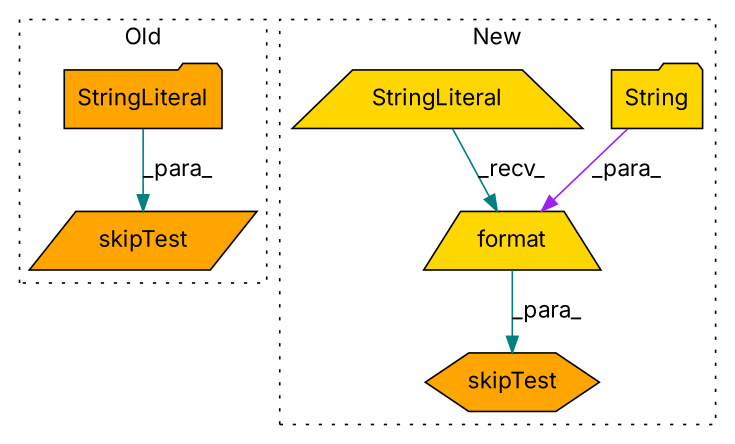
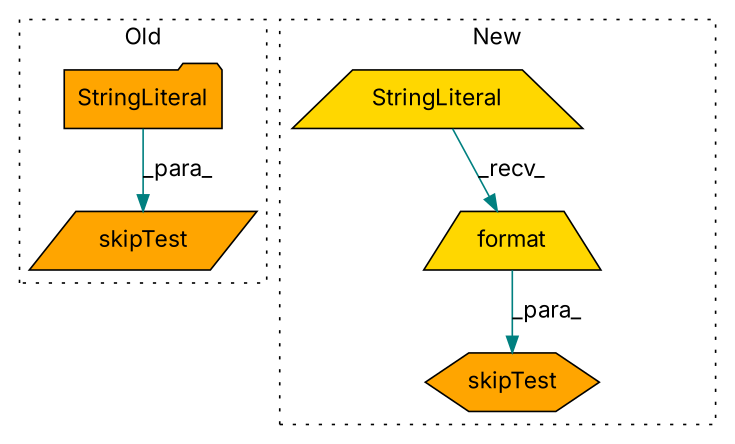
(657, 99) -> none
